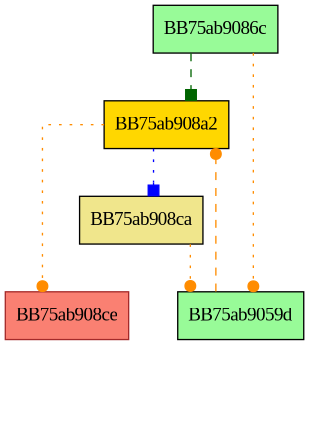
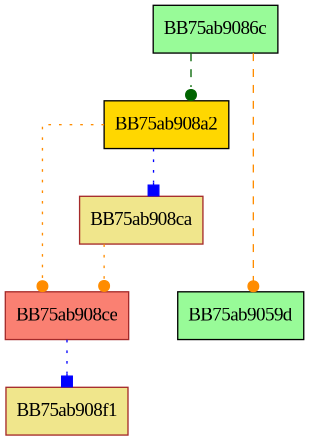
(191, 70) -> (191, 70)
(253, 167) -> (253, 167)
(141, 220) -> (141, 220)
(216, 225) -> none
(190, 262) -> (104, 262)
none -> (67, 411)
